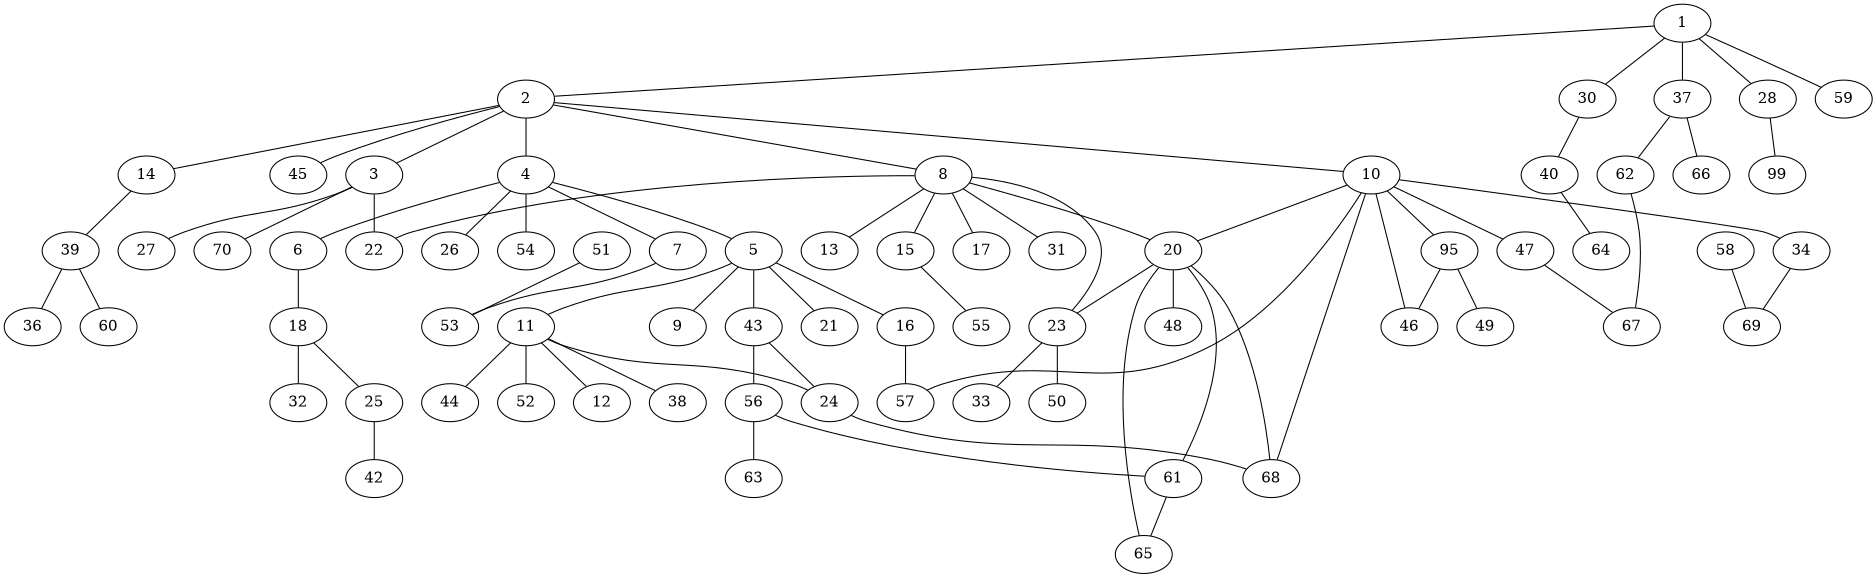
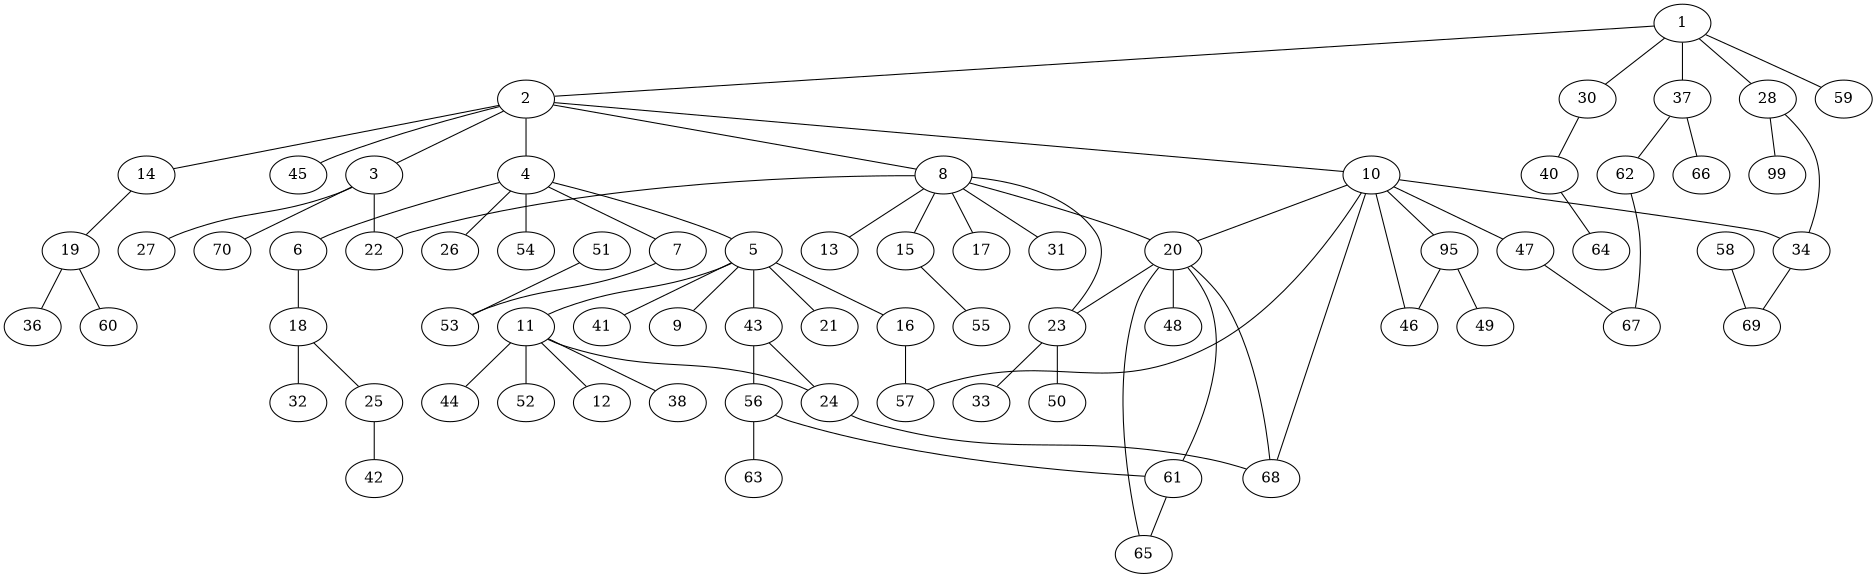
none -> (1818, 169)
(71, 251) -> (71, 251)
none -> (602, 327)
